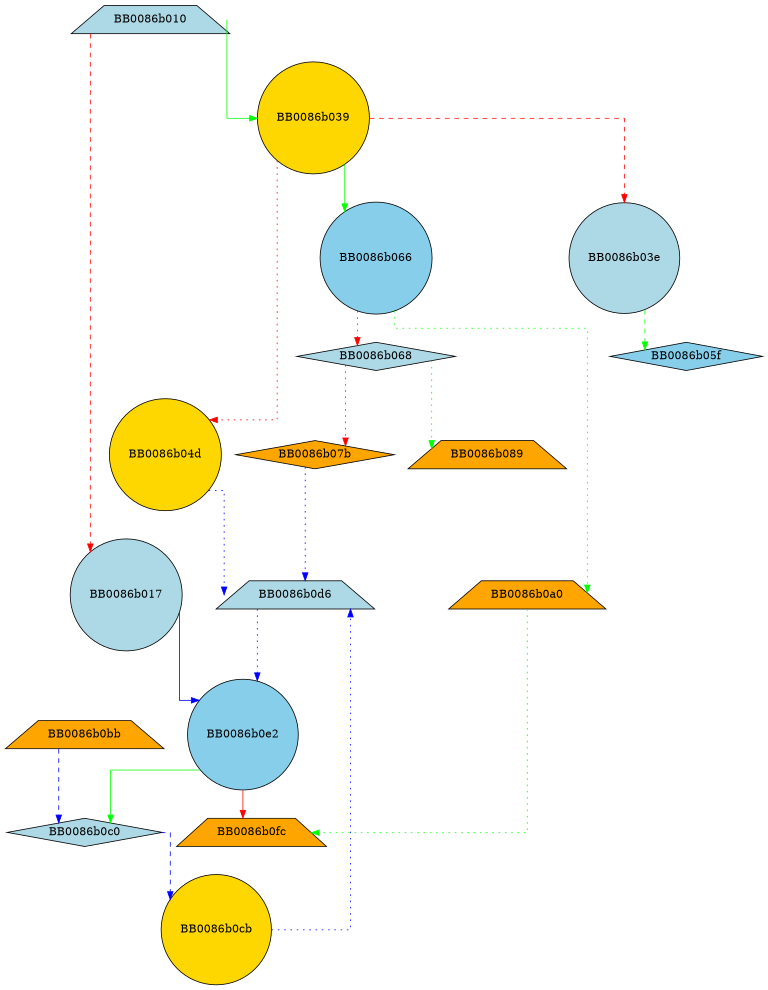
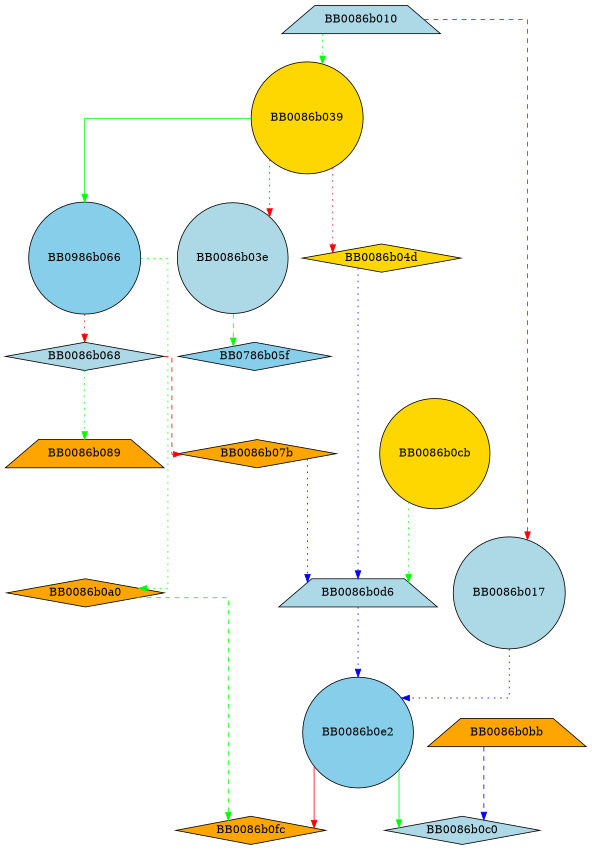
(227, 80) -> (323, 45)
(535, 118) -> (270, 184)
(376, 258) -> (85, 258)
(686, 356) -> (255, 356)
(346, 402) -> (172, 402)
(165, 455) -> (382, 258)
(527, 595) -> (85, 593)
(179, 662) -> (484, 698)
(351, 813) -> (409, 538)
(527, 825) -> (228, 660)
(252, 832) -> (251, 830)
(170, 857) -> none
